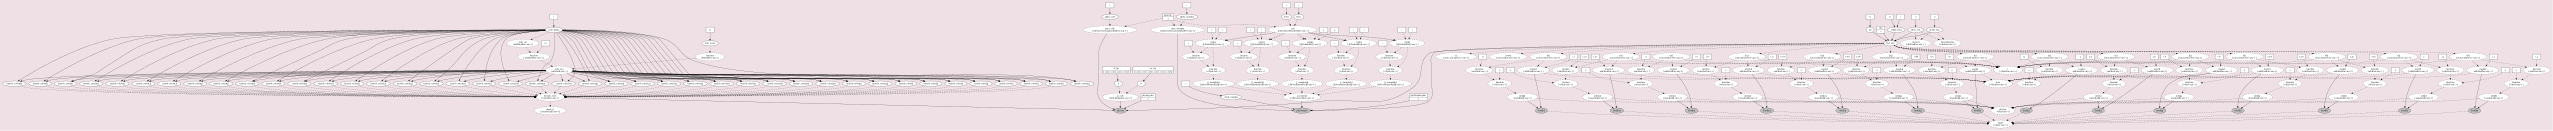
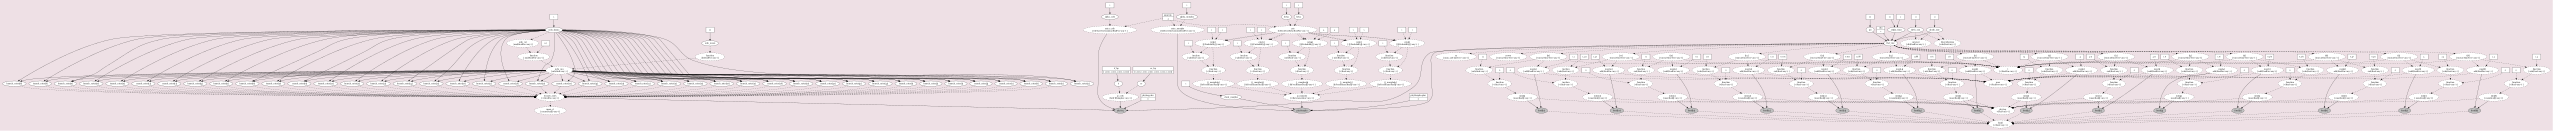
none -> (2026, 97)
